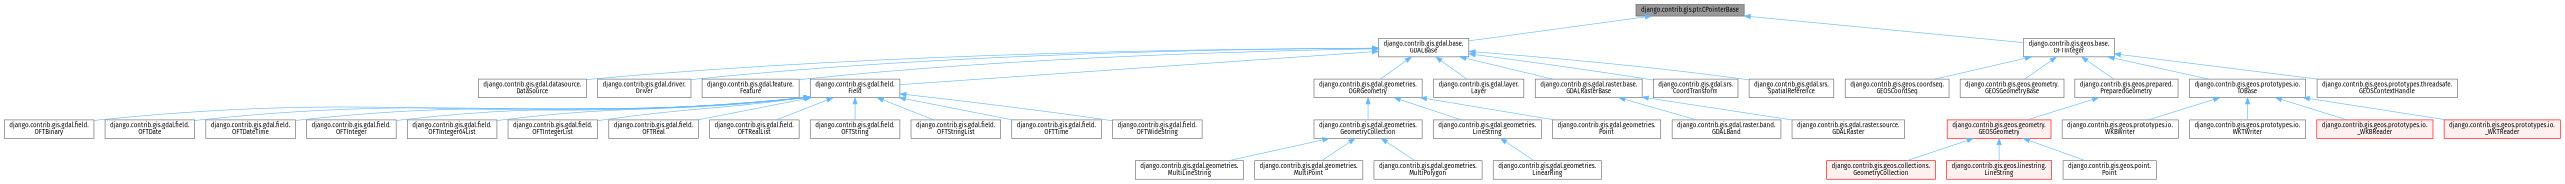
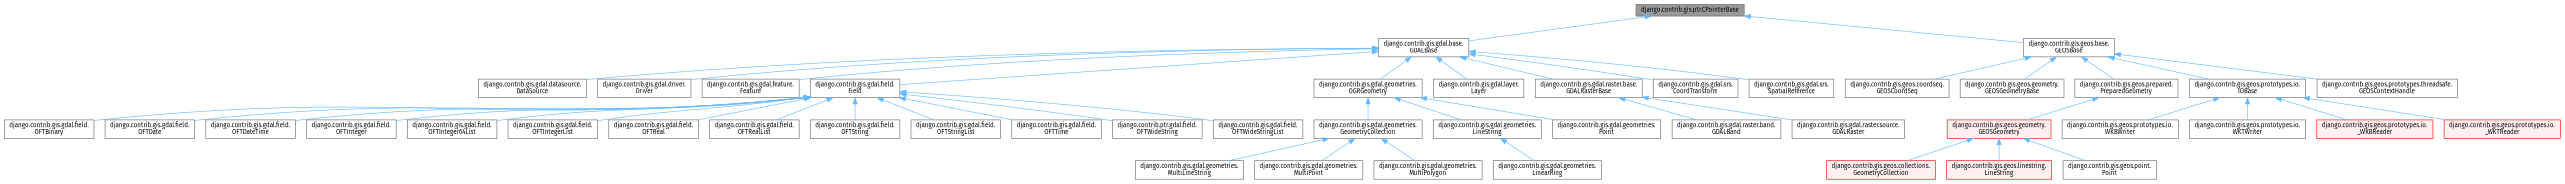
(2069, 48) -> (2069, 48)
(1157, 129) -> (1157, 129)
none -> (1258, 129)
